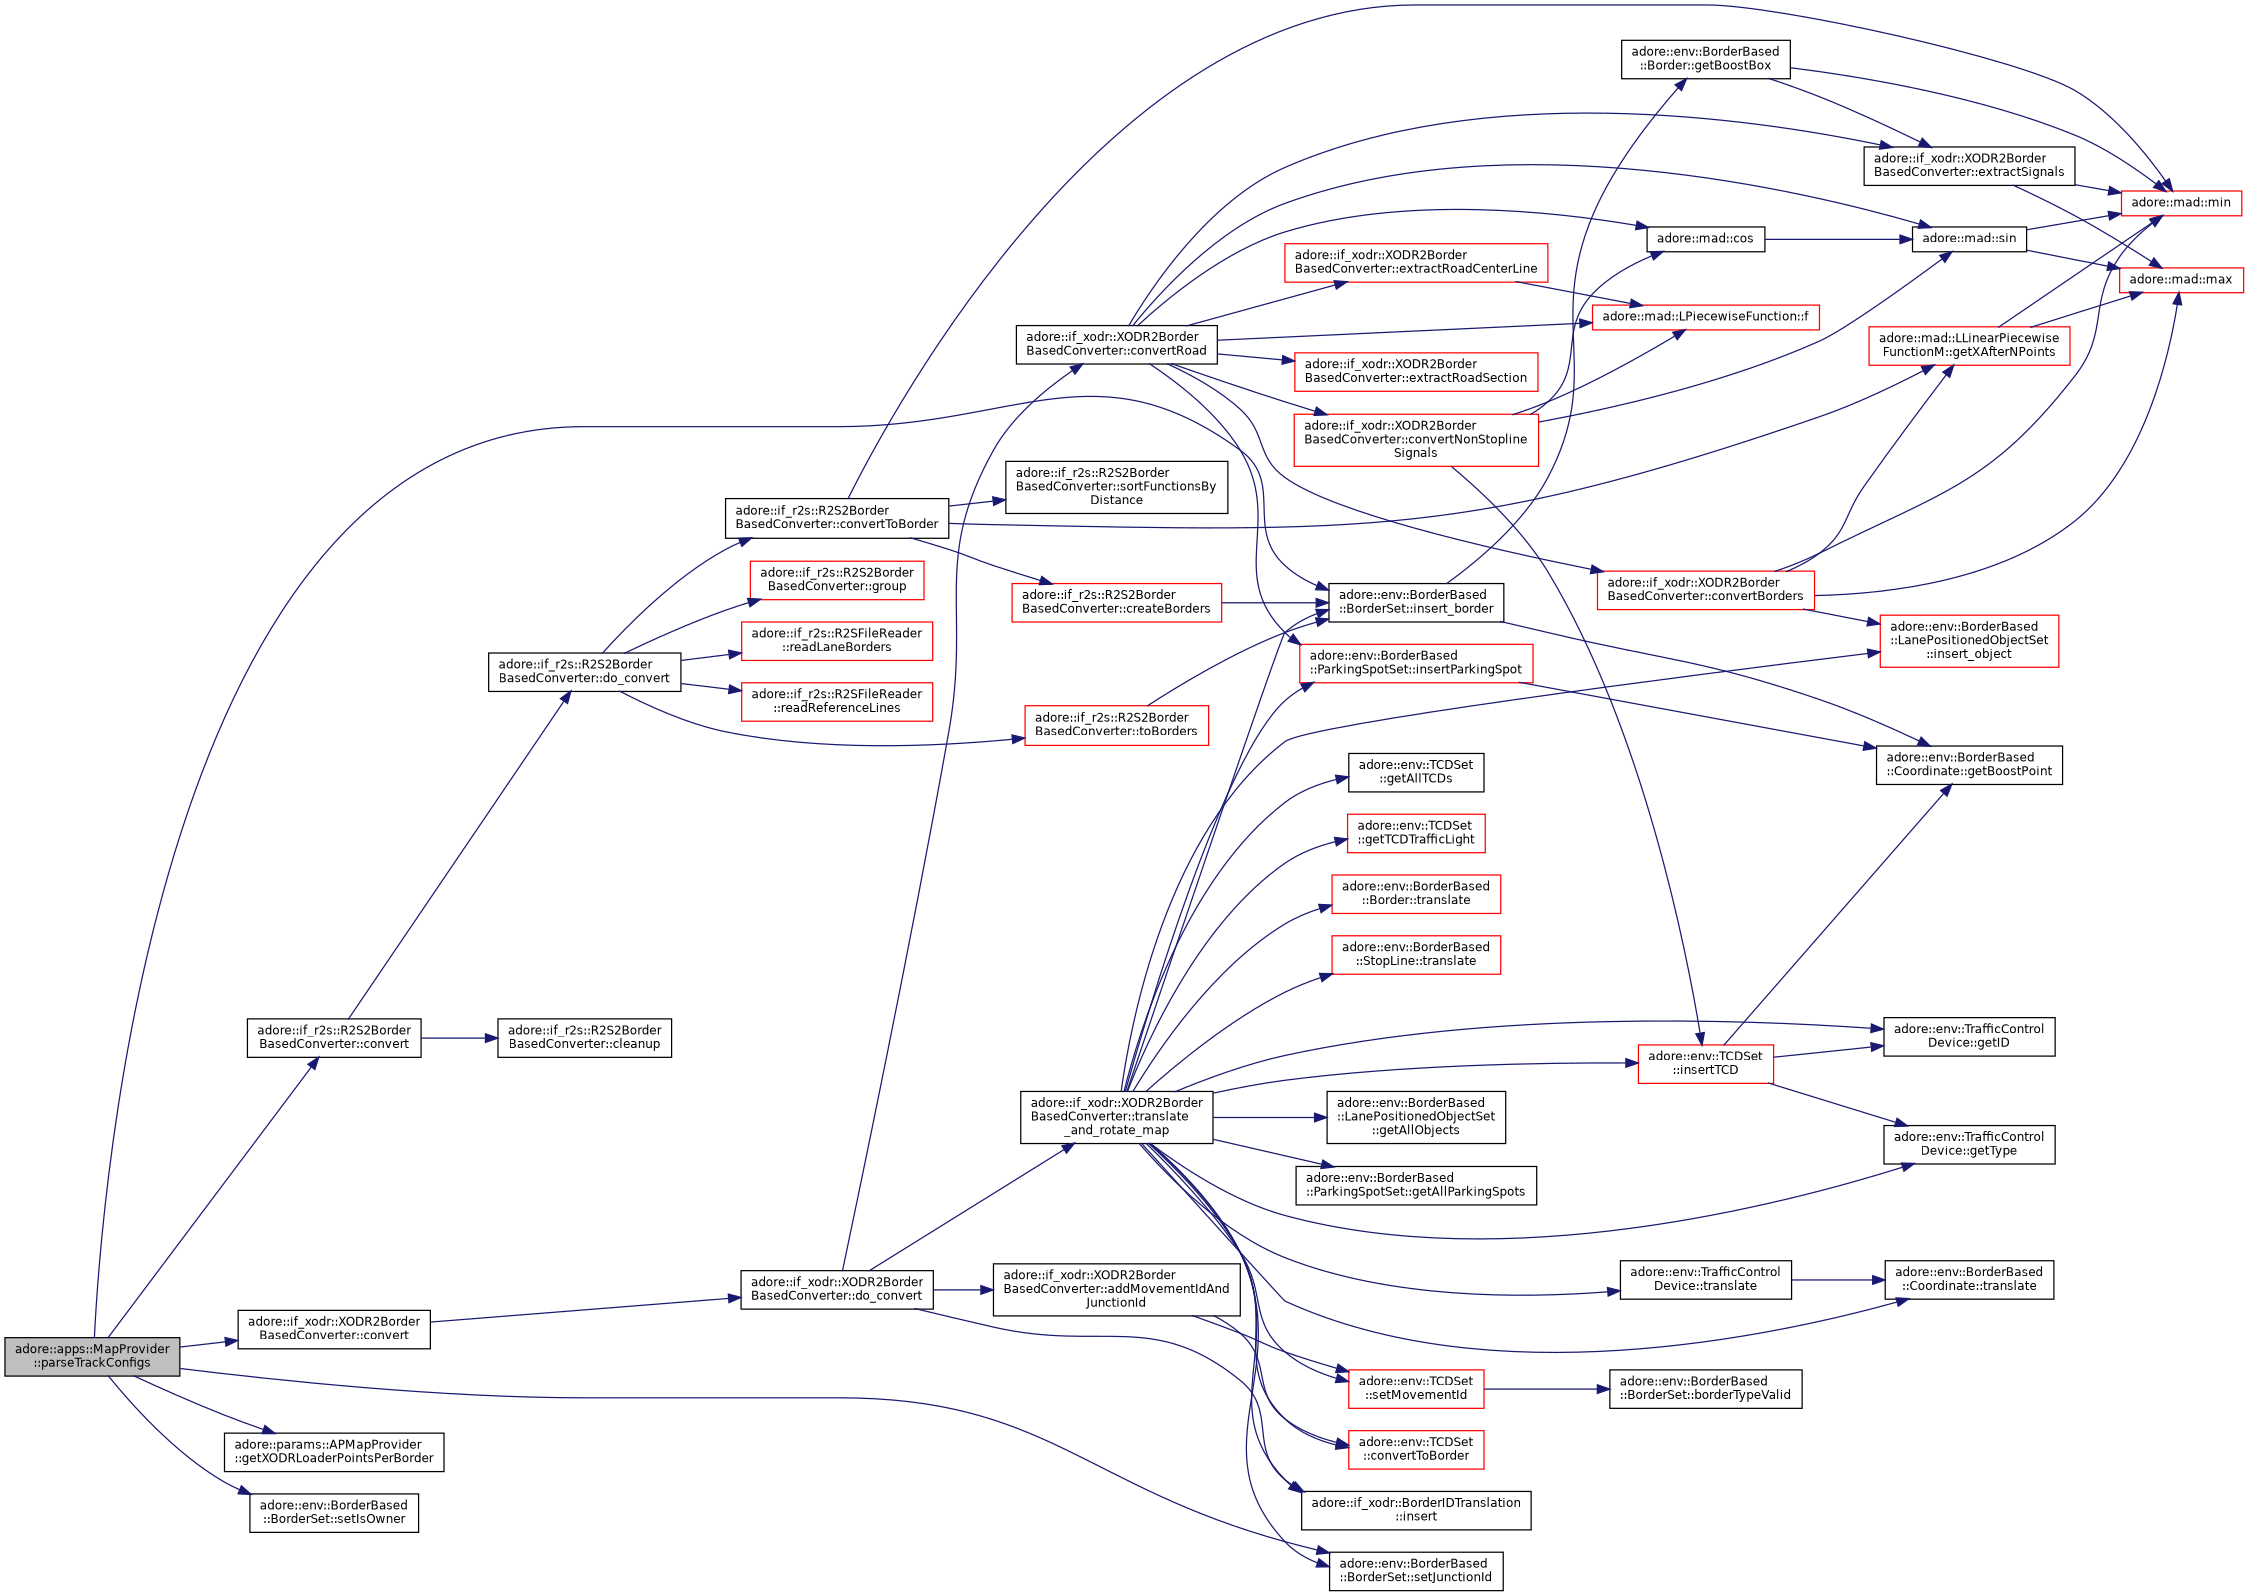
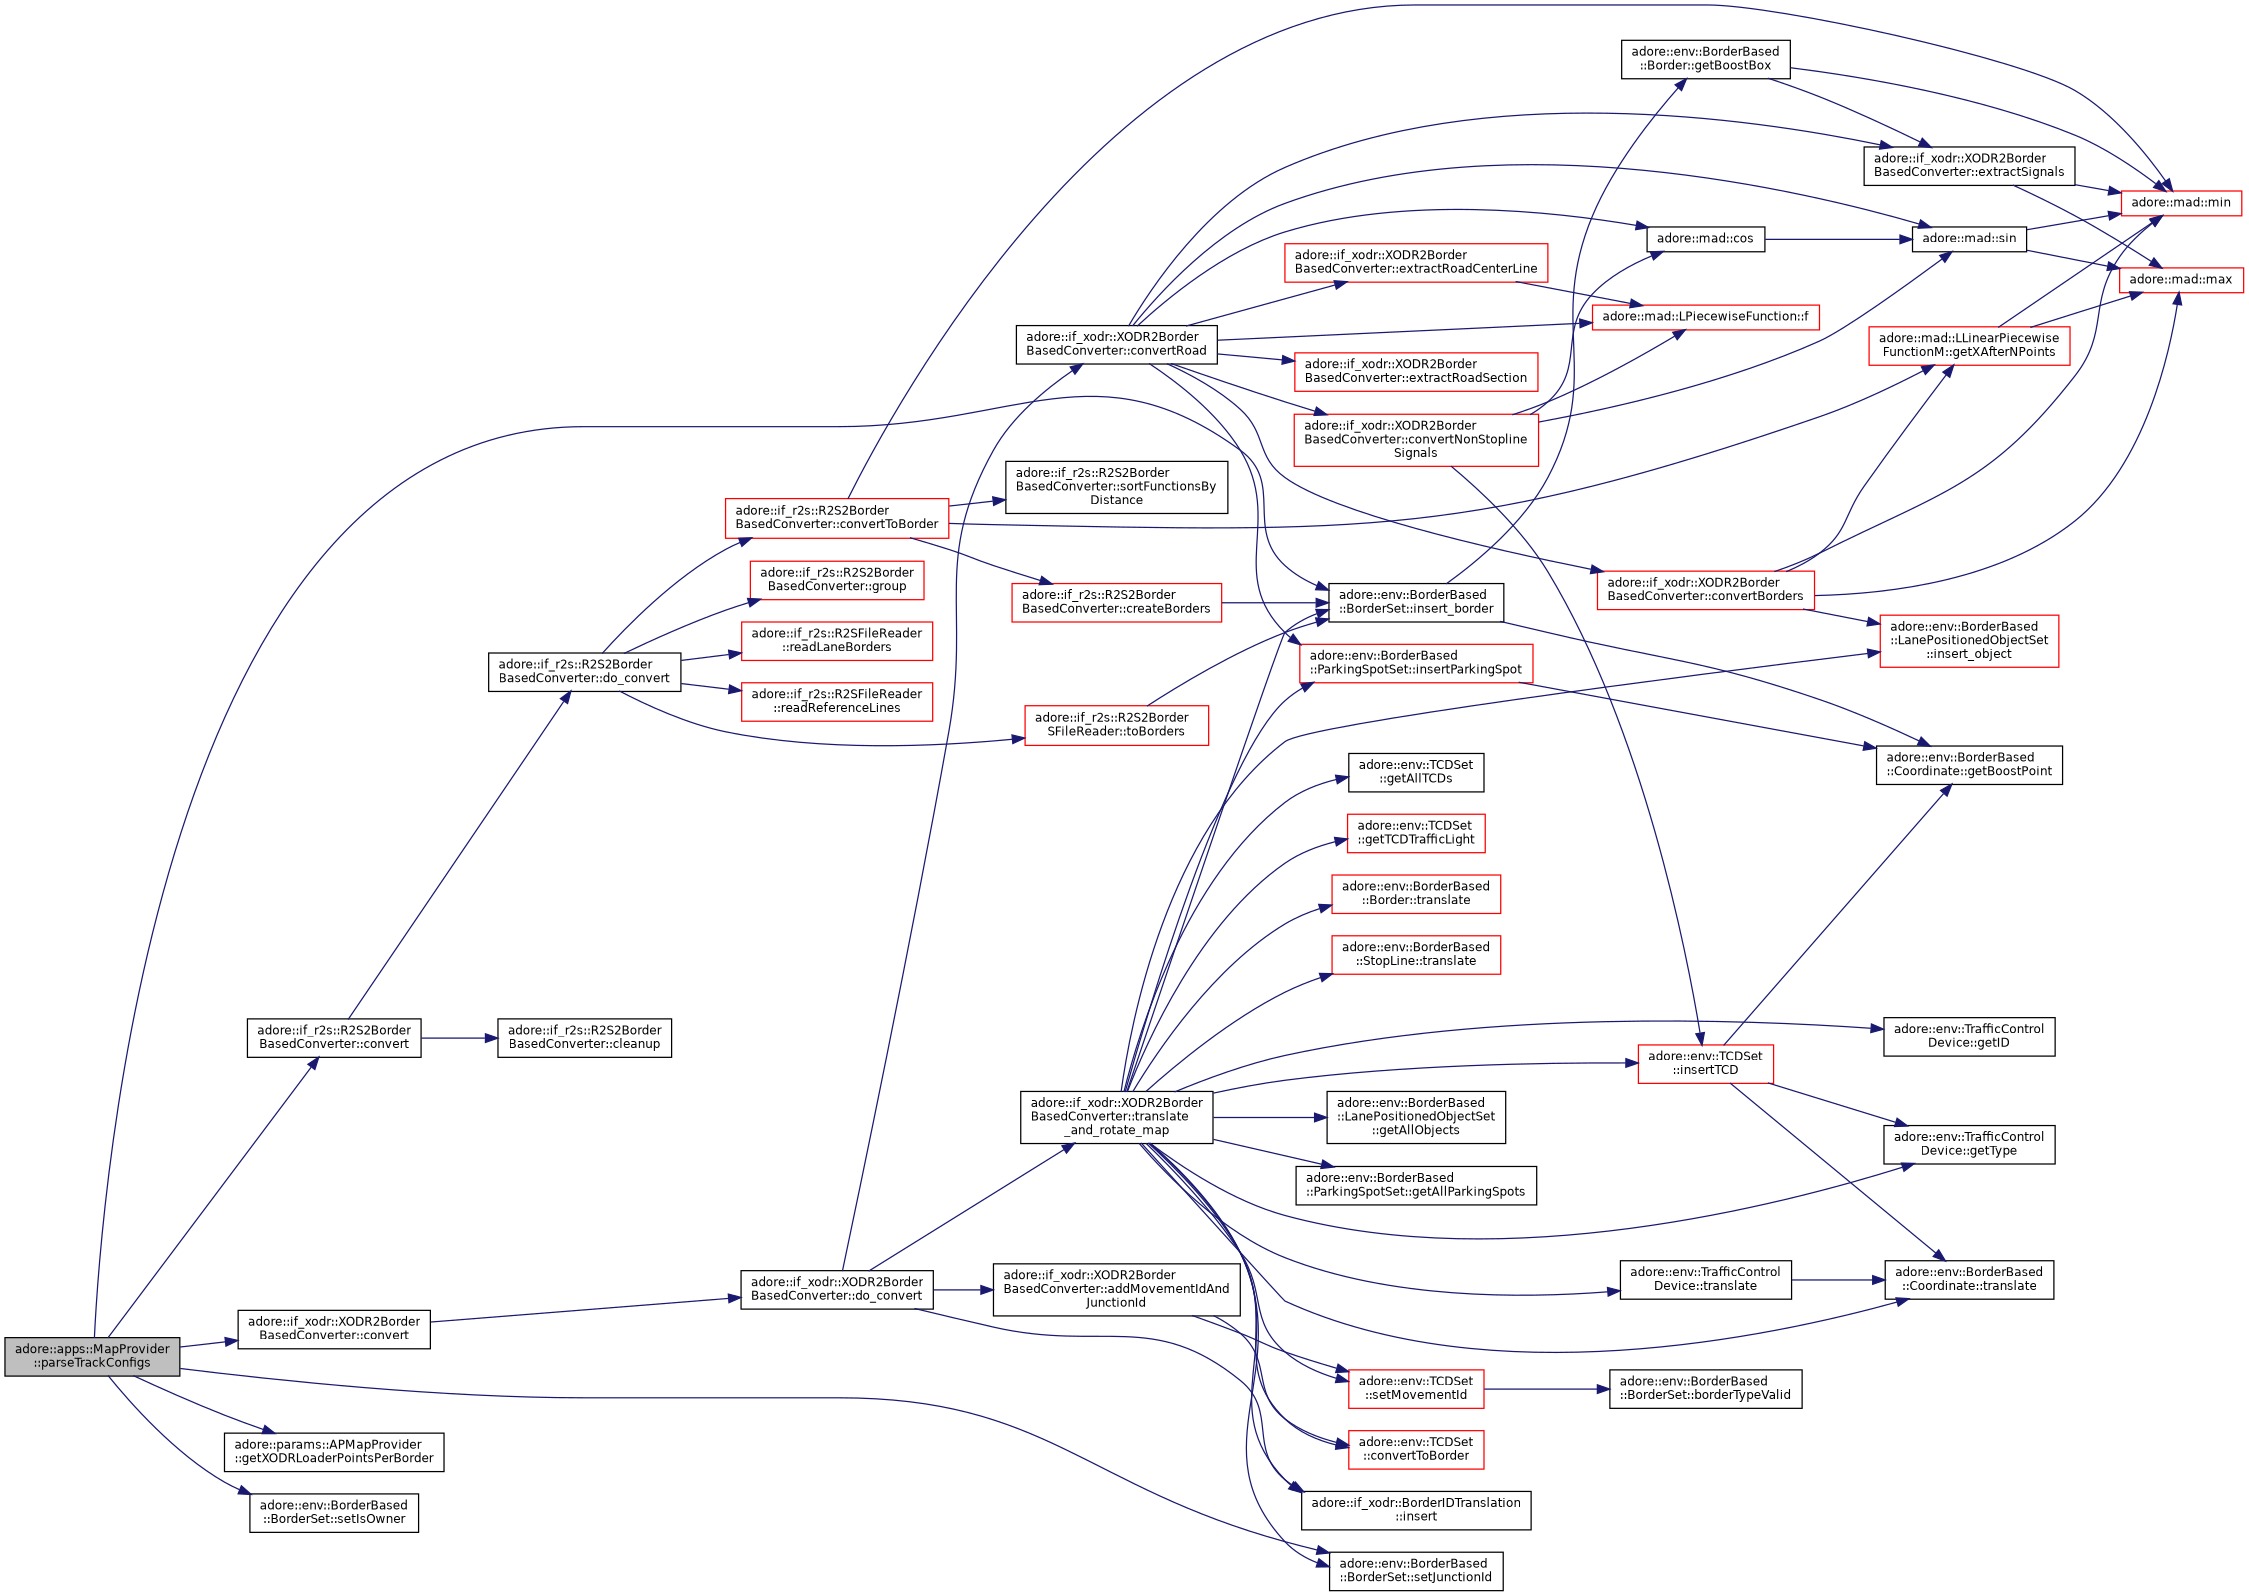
(837, 518) -> (837, 518)
(1117, 726) -> (1117, 726)
(1822, 1052) -> (1833, 1168)
